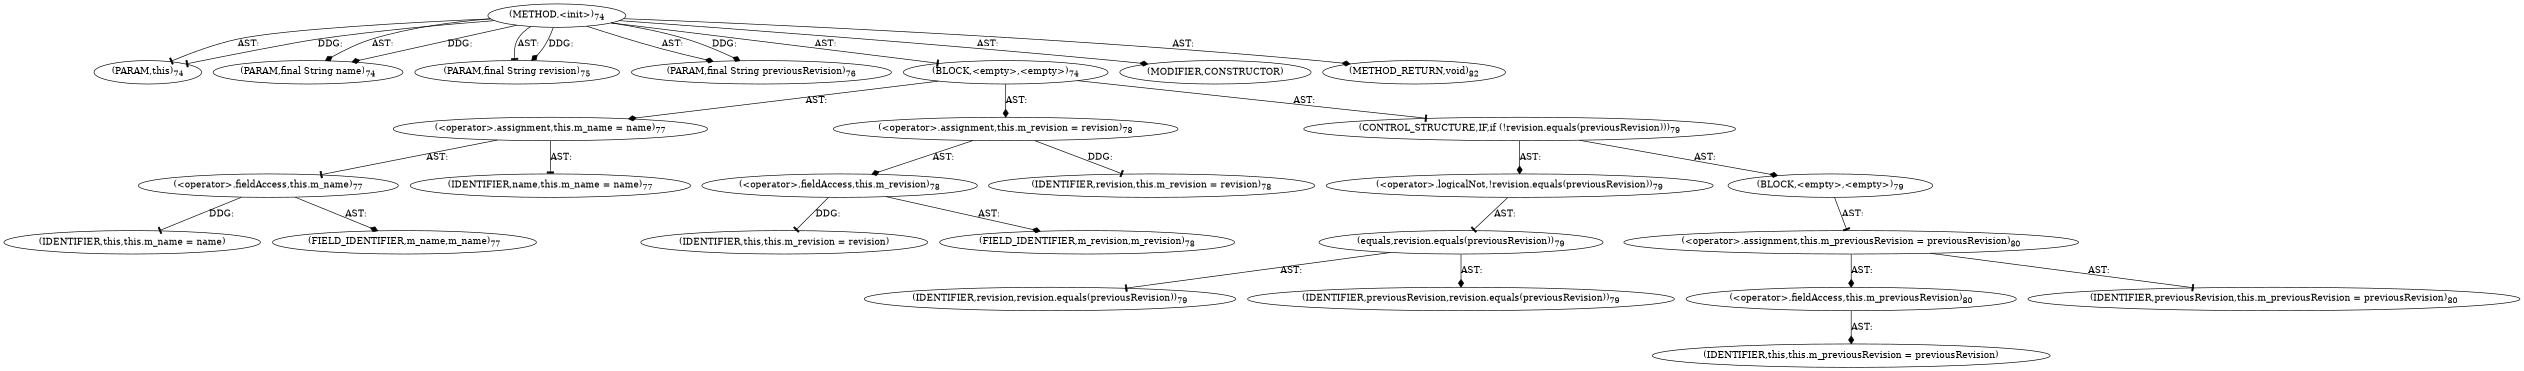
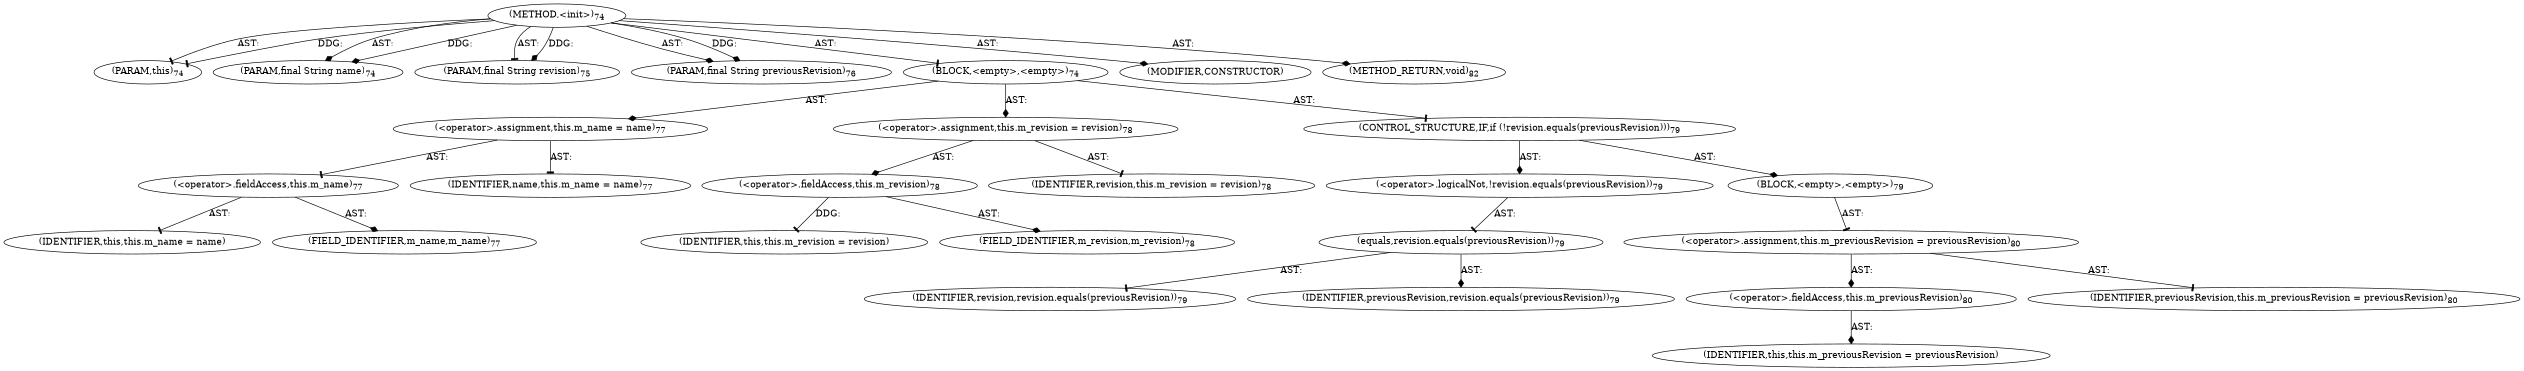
(1102, 157) -> (1100, 157)
(223, 214) -> (221, 214)
